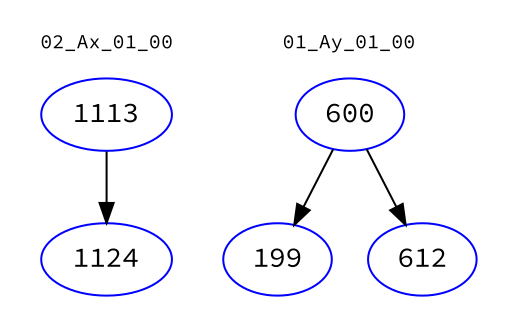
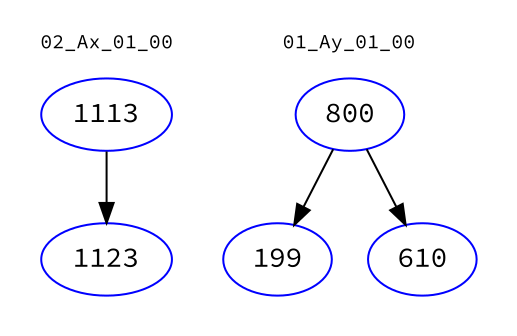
(350, 115) -> (350, 115)
(107, 259) -> (107, 259)
(422, 259) -> (422, 259)
